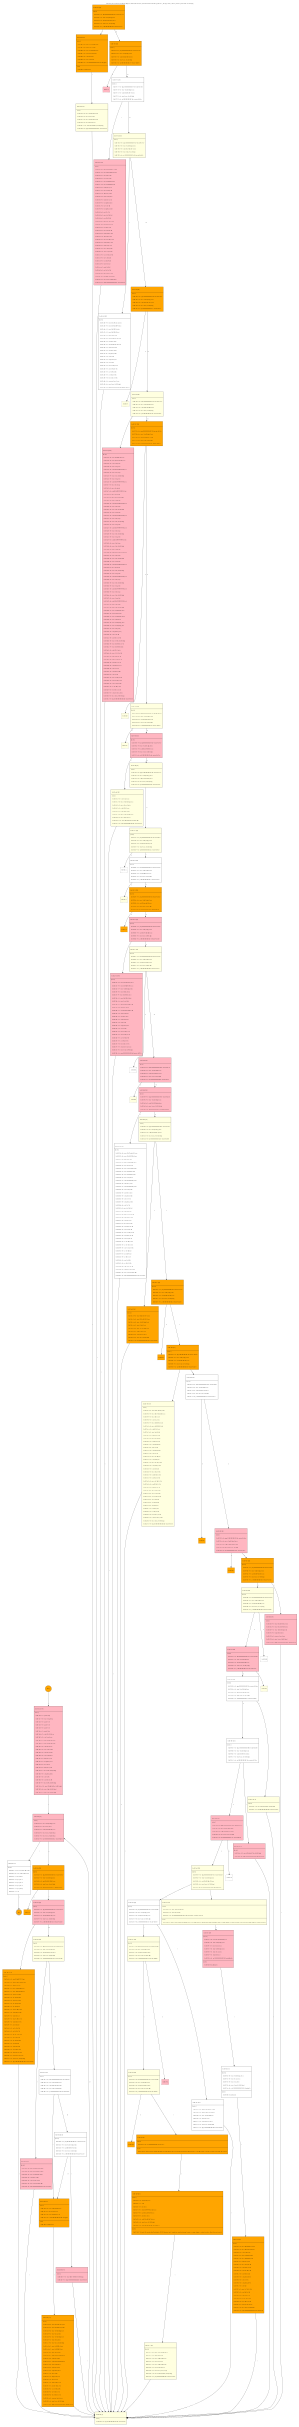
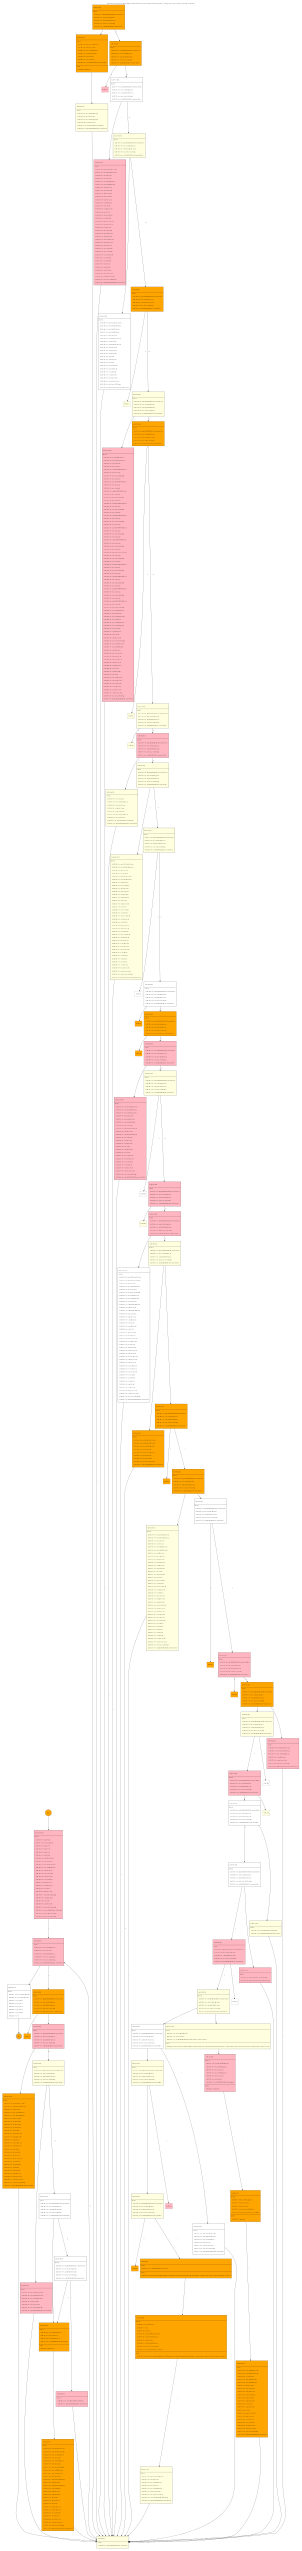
(124, 900) -> (139, 1024)
none -> (126, 917)
(236, 2082) -> (245, 2206)
